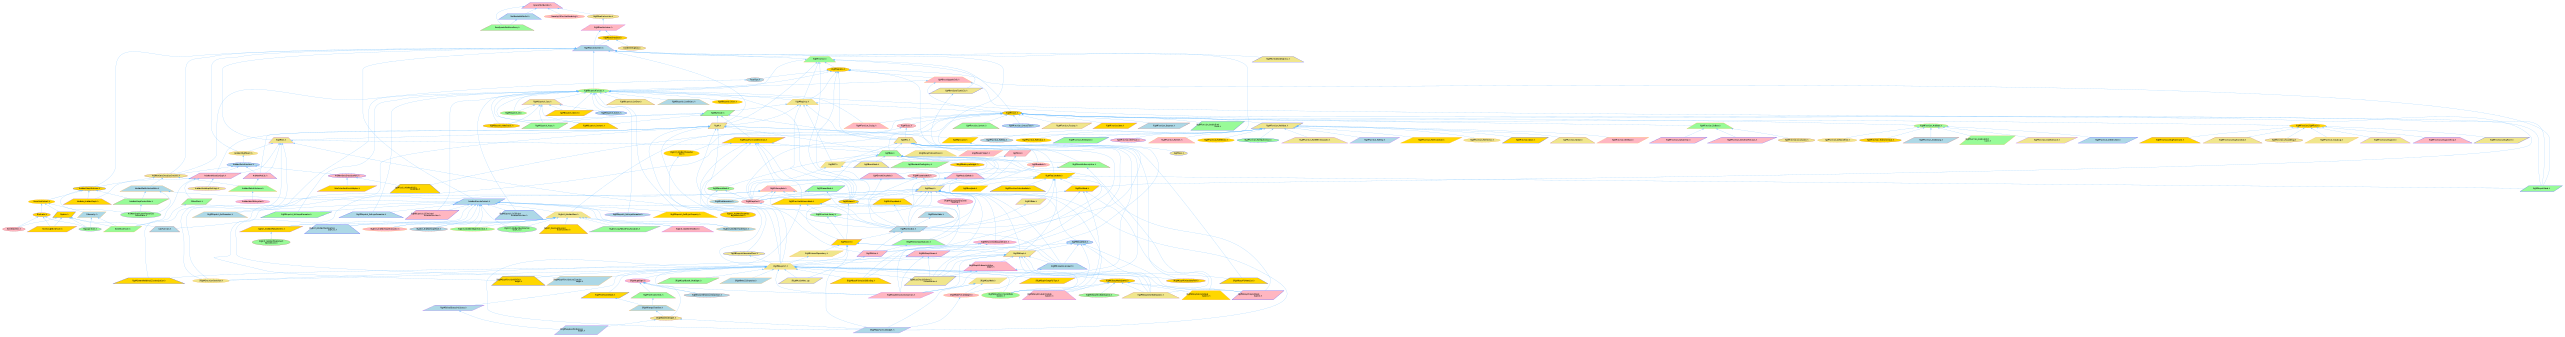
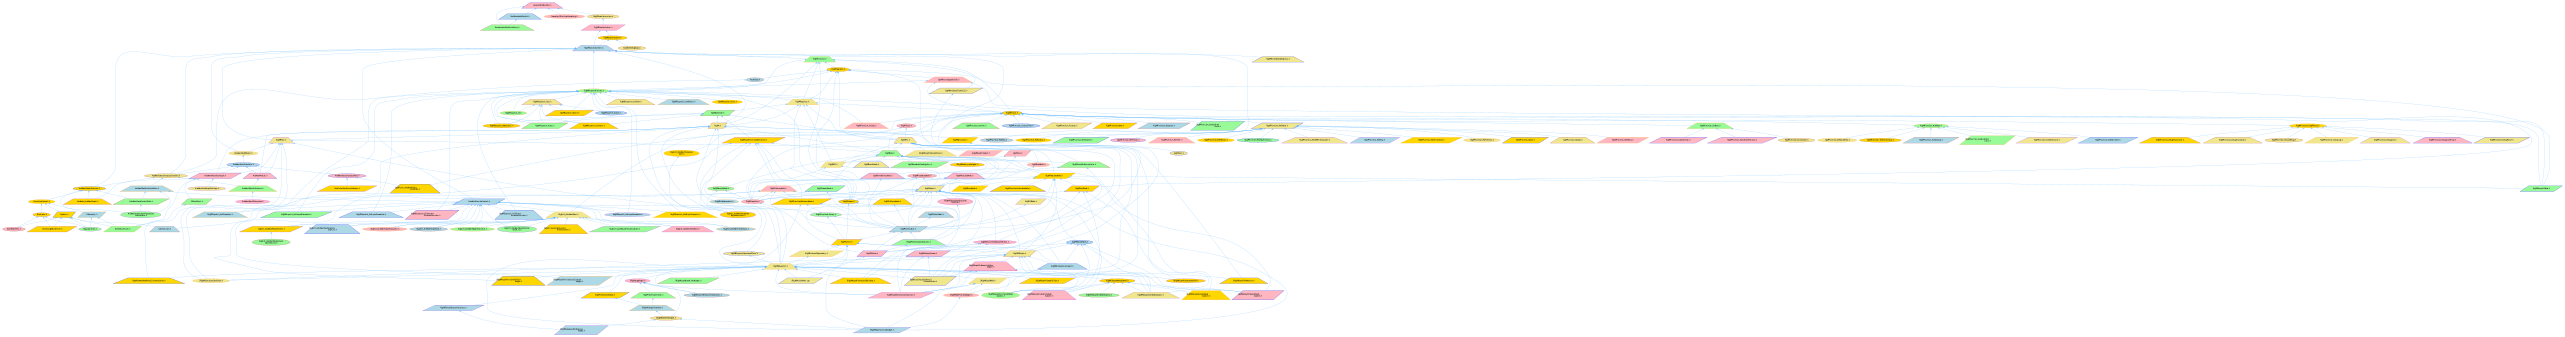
(998, 236) -> (914, 236)
(746, 281) -> none
